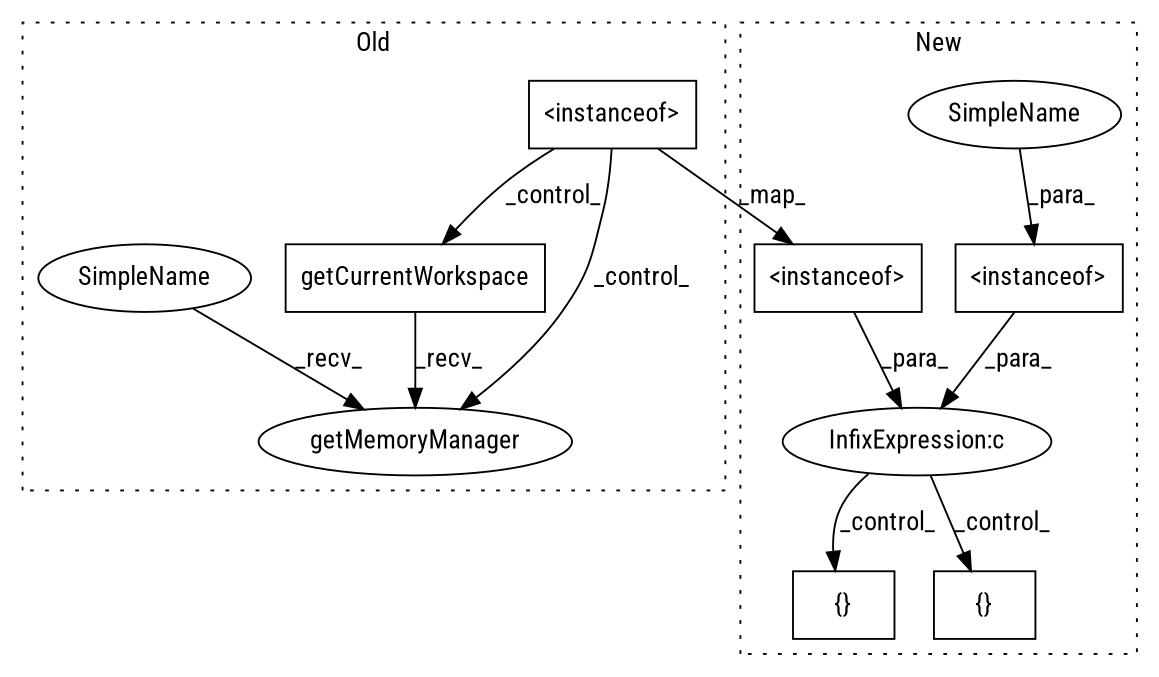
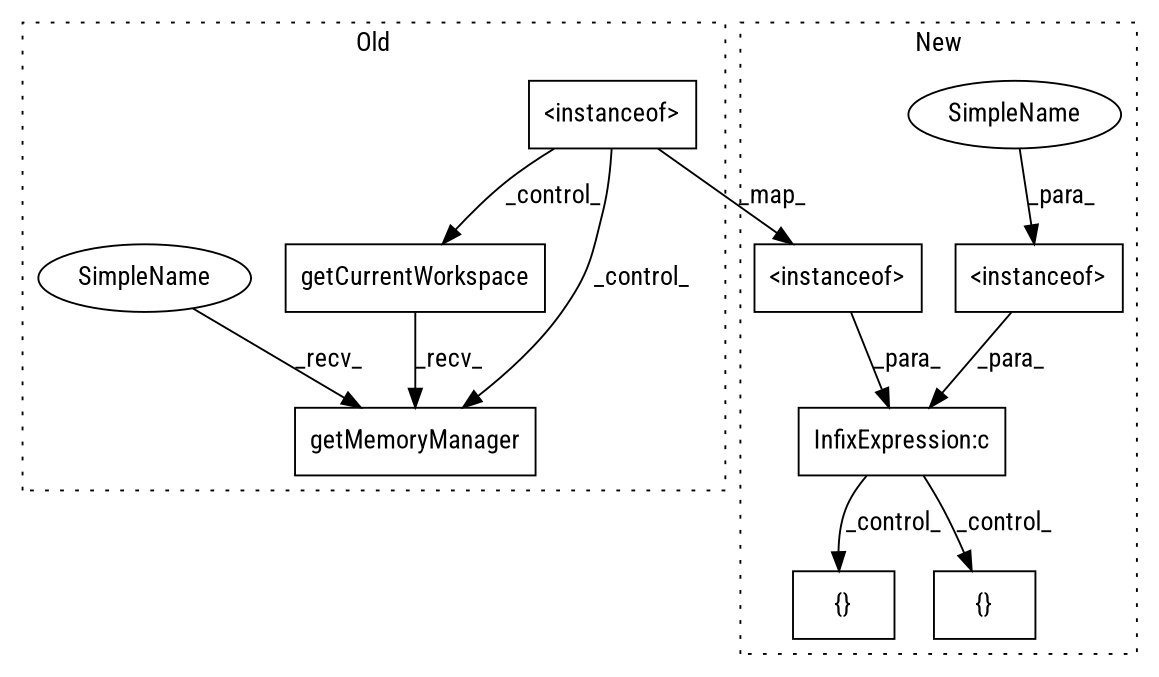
(415, 442) -> (415, 442)
(917, 442) -> (902, 442)
